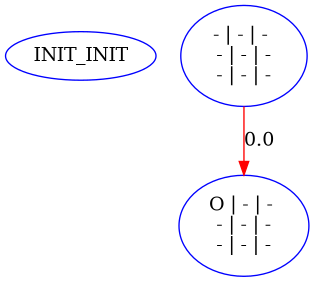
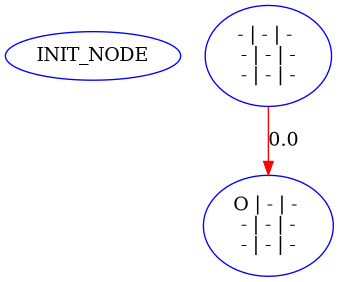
(81, 56) -> (93, 56)
